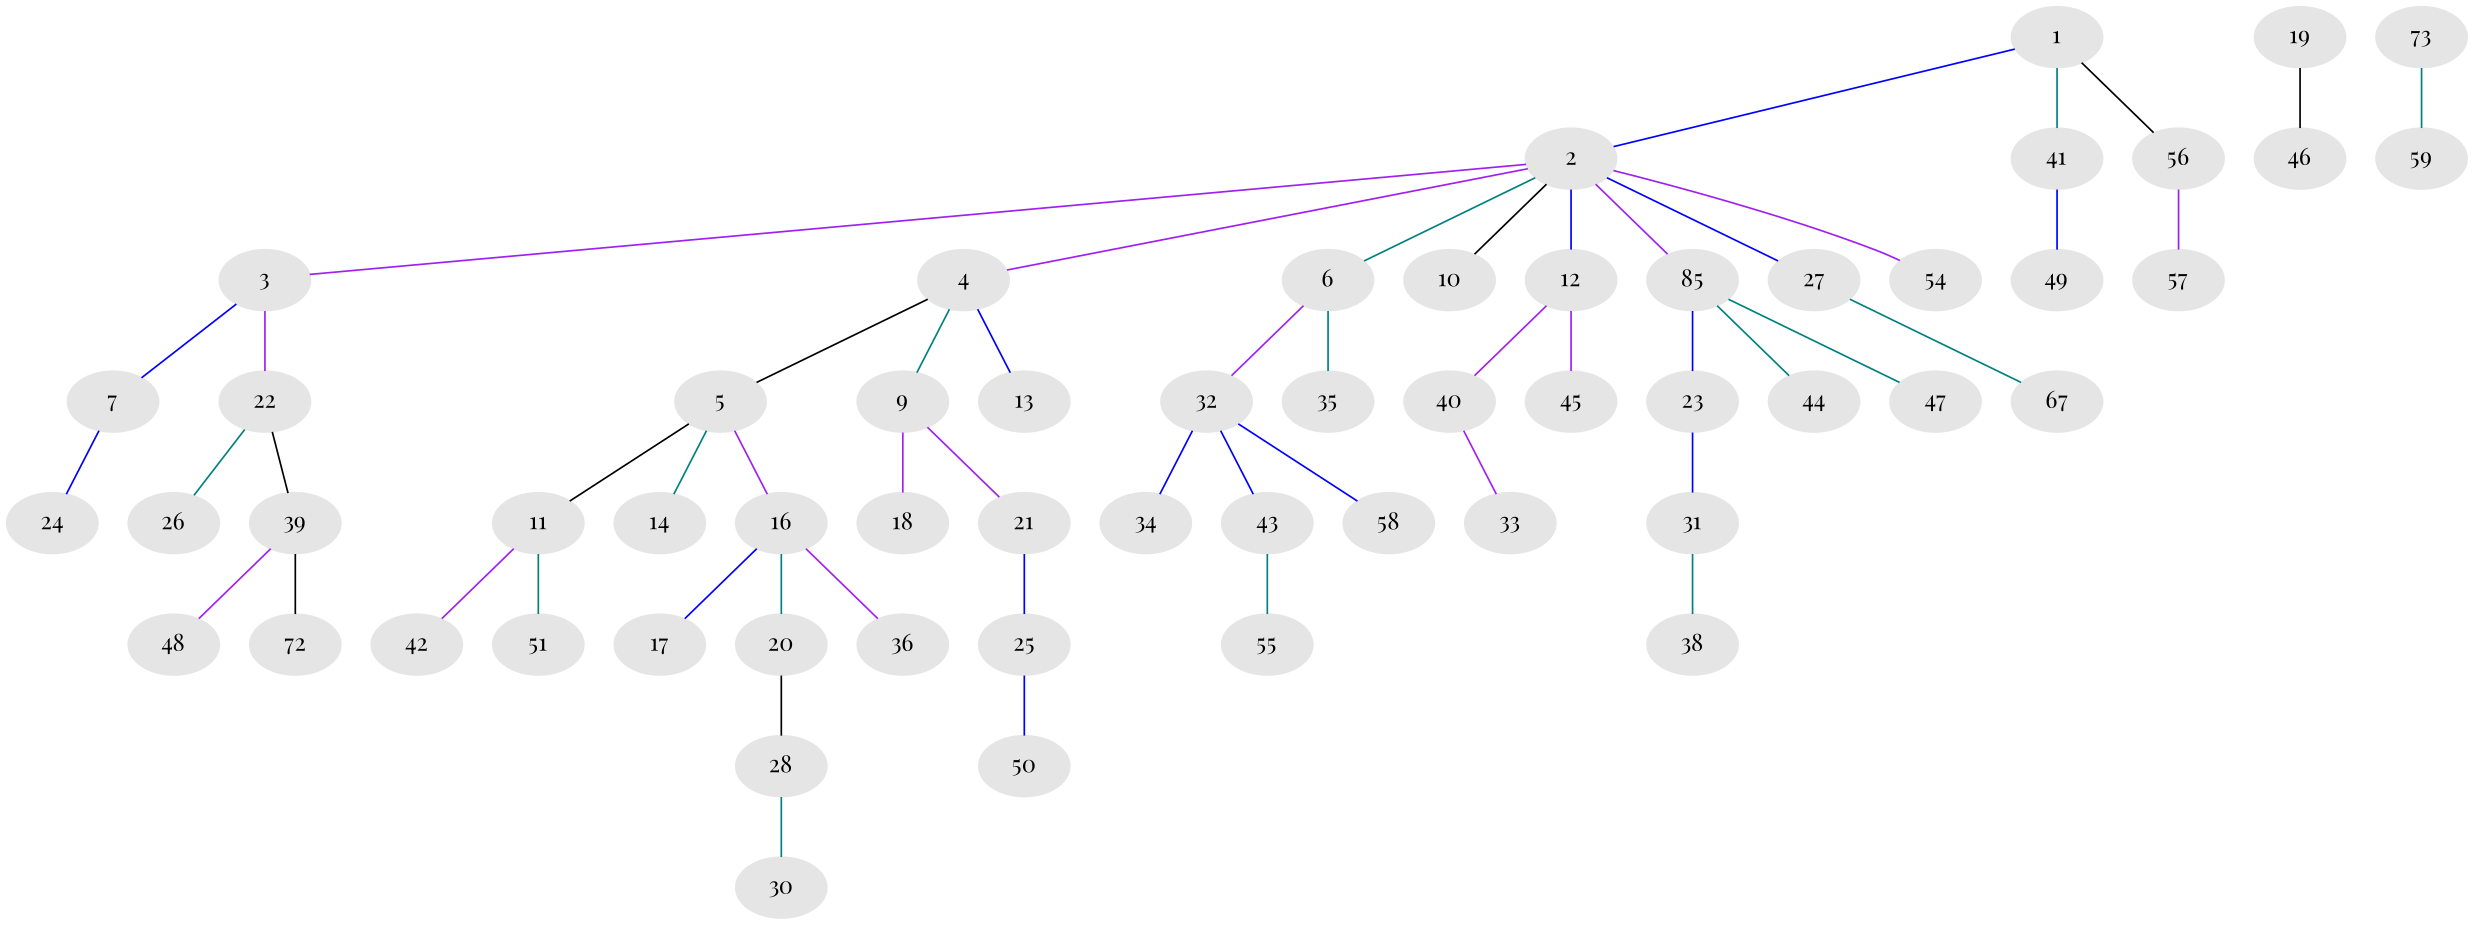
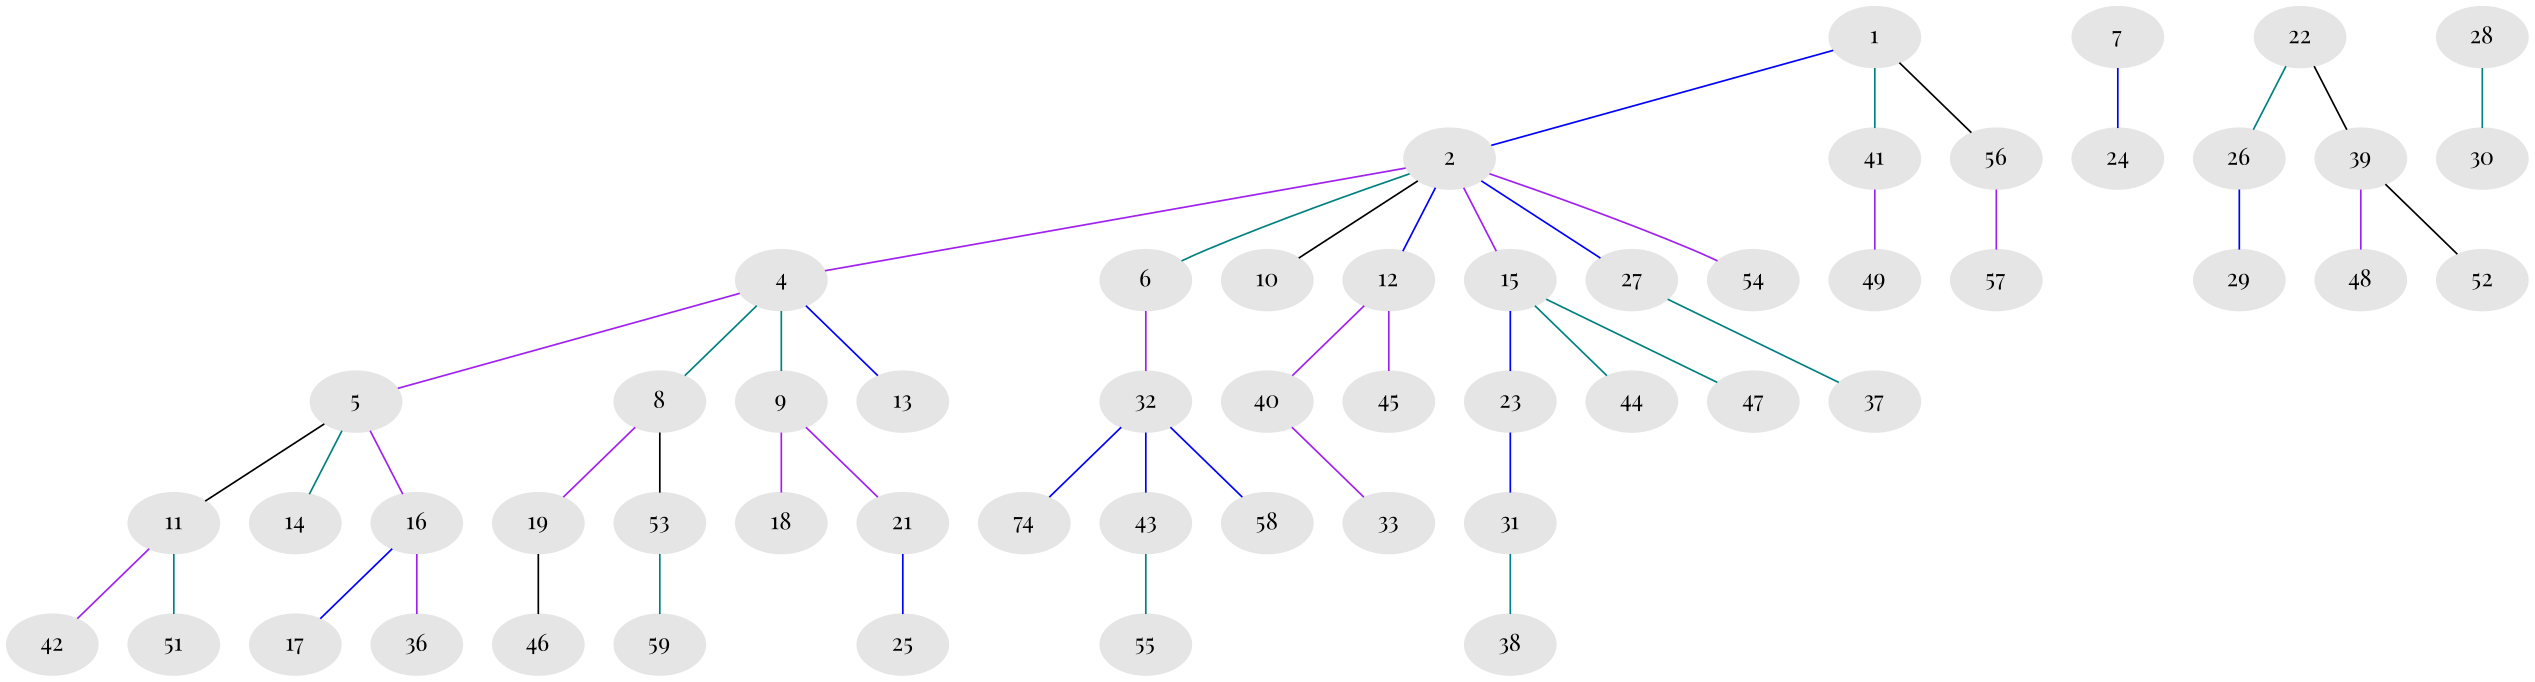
(2422, 37) -> (660, 523)
(2057, 220) -> (1875, 220)
(265, 280) -> none
(1693, 280) -> (1510, 280)
none -> (2239, 280)
(842, 341) -> (569, 341)
none -> (660, 402)
(1328, 402) -> none
(2057, 402) -> (1875, 402)
(1146, 523) -> (1024, 523)
(295, 645) -> (2482, 280)
(781, 645) -> none
(1024, 766) -> none
